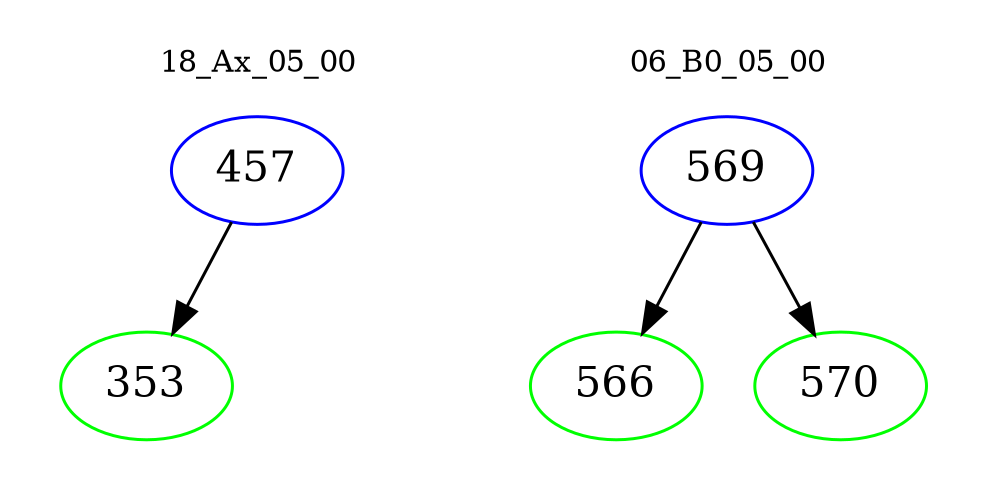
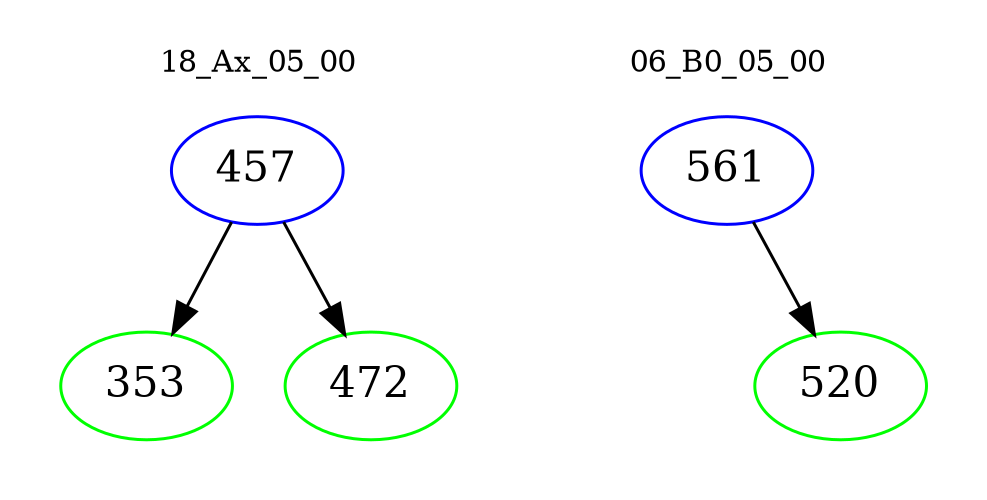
(727, 171) -> (727, 171)
none -> (371, 386)
(616, 386) -> none
(841, 386) -> (841, 386)
